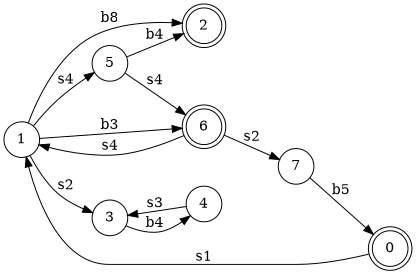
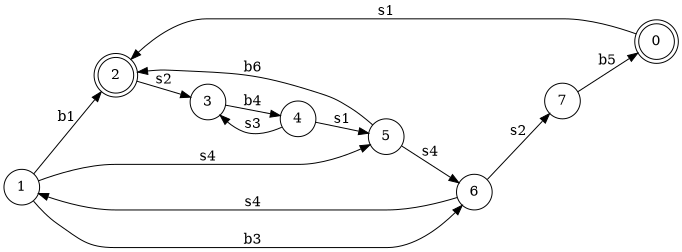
(110, 18) -> (67, 117)
(155, 35) -> (253, 68)
(204, 127) -> (474, 192)
none -> (337, 127)
(52, 188) -> (159, 88)
(172, 264) -> (383, 19)
